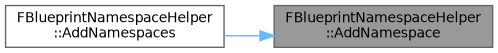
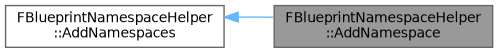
(242, 36) -> (256, 17)
